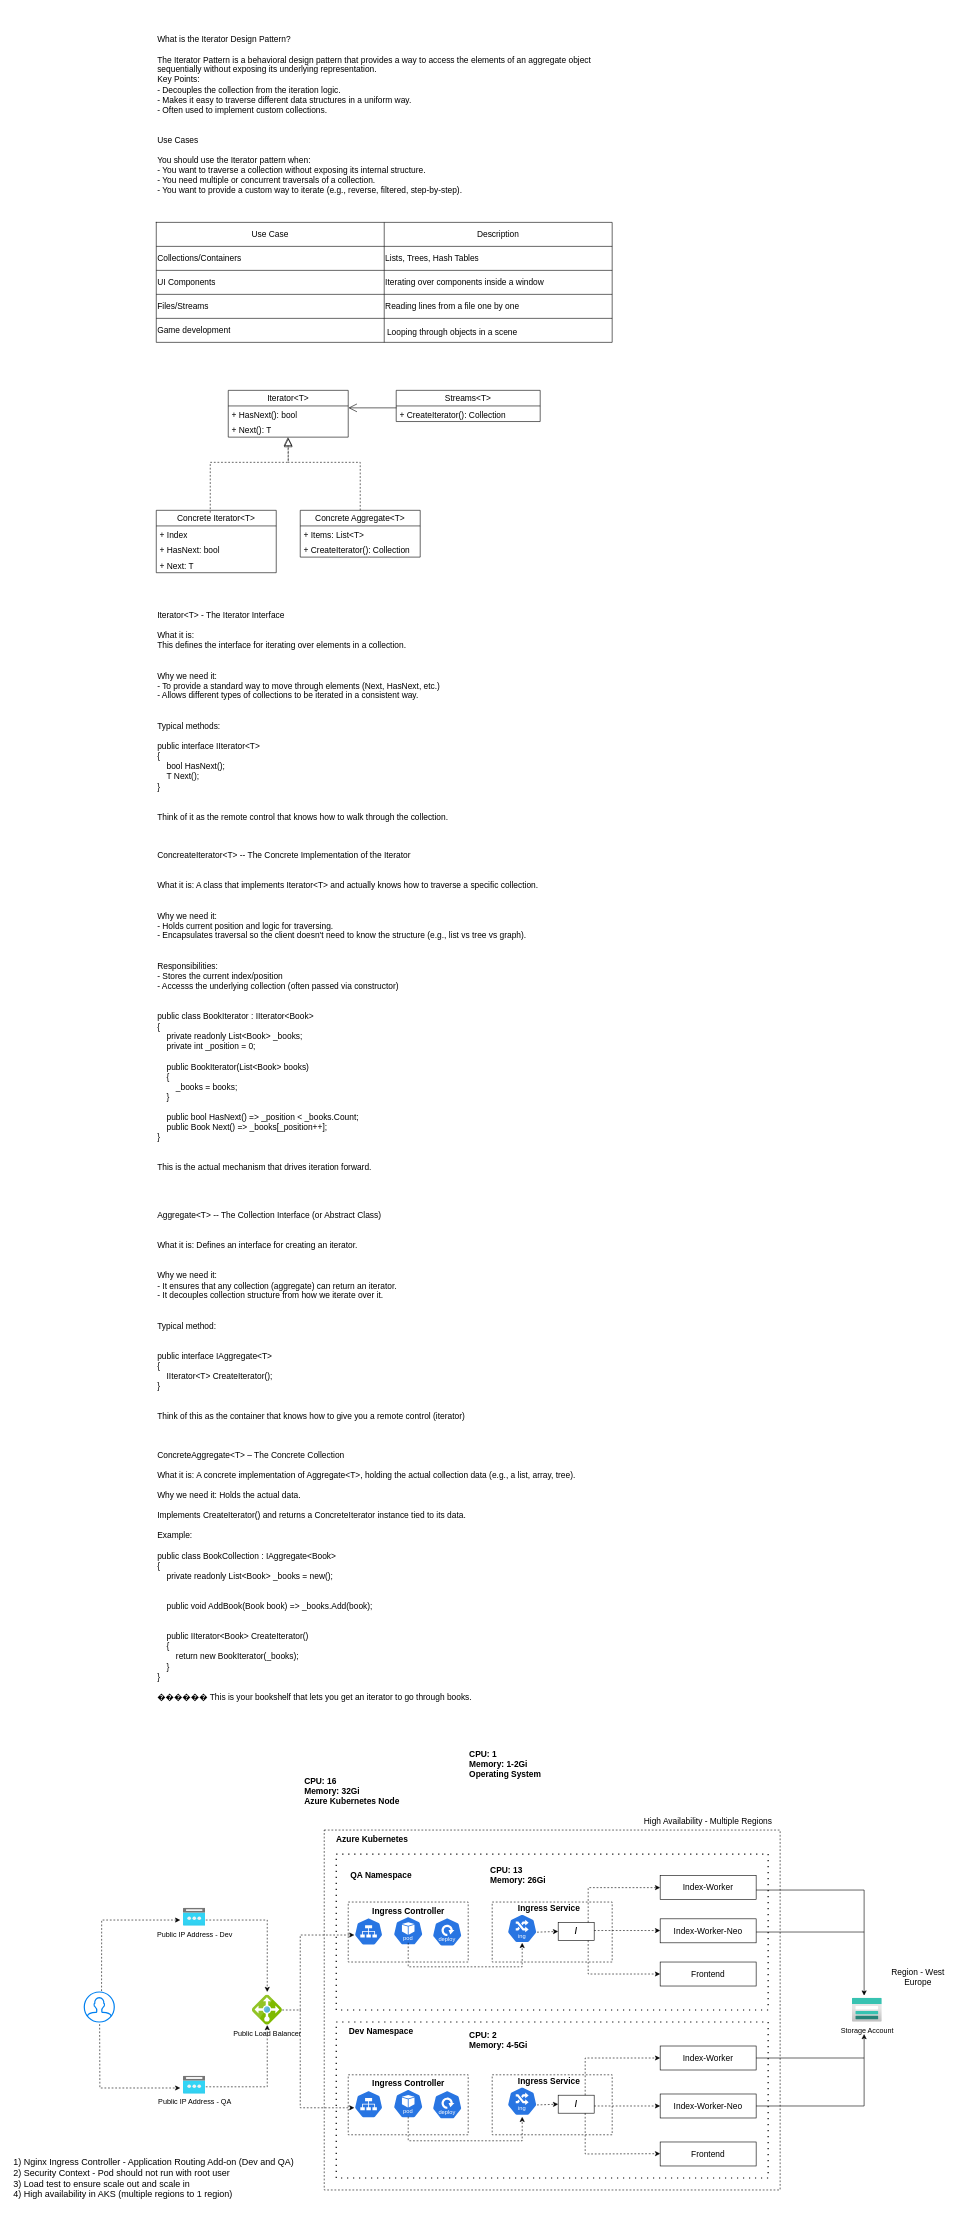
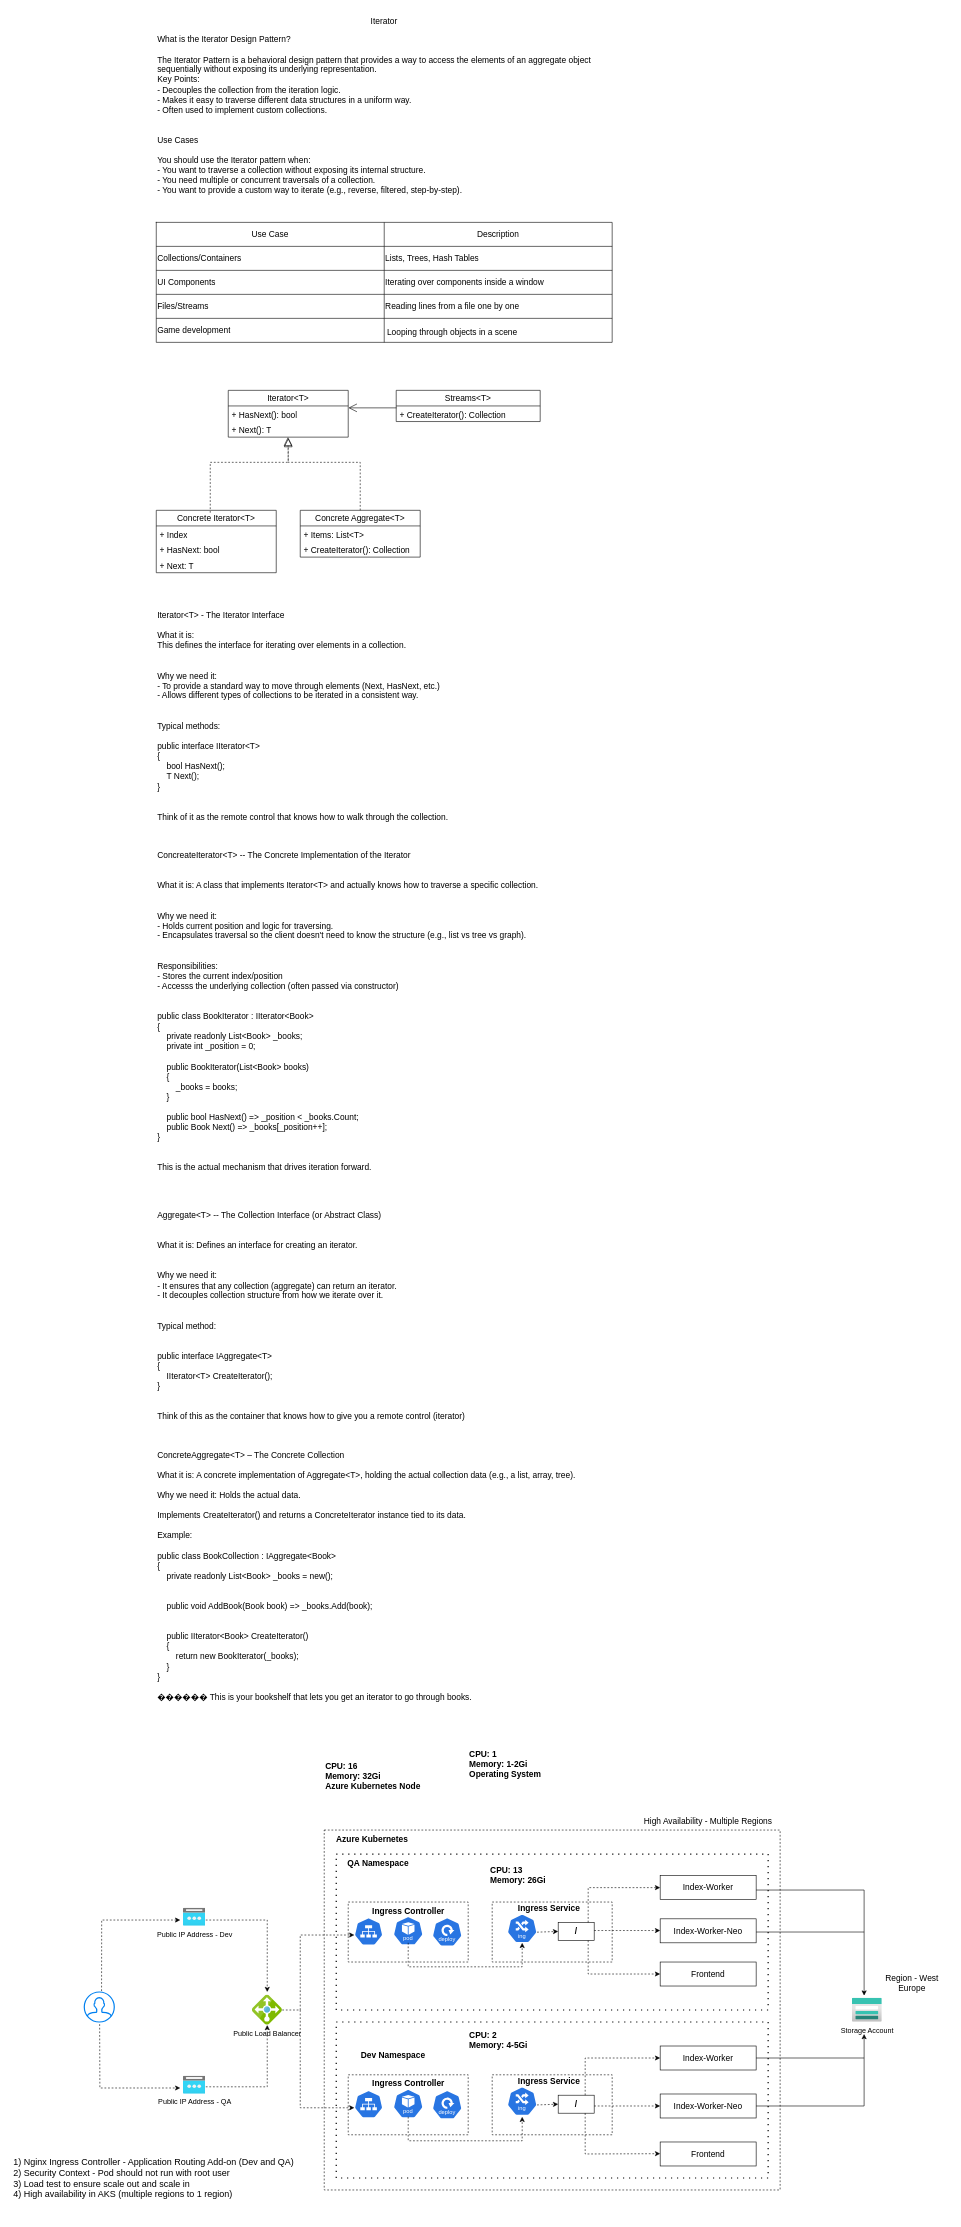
none -> (384, 21)
(363, 1791) -> (384, 1776)
(381, 1875) -> (378, 1863)
(918, 1977) -> (912, 1983)
(381, 2031) -> (393, 2055)
